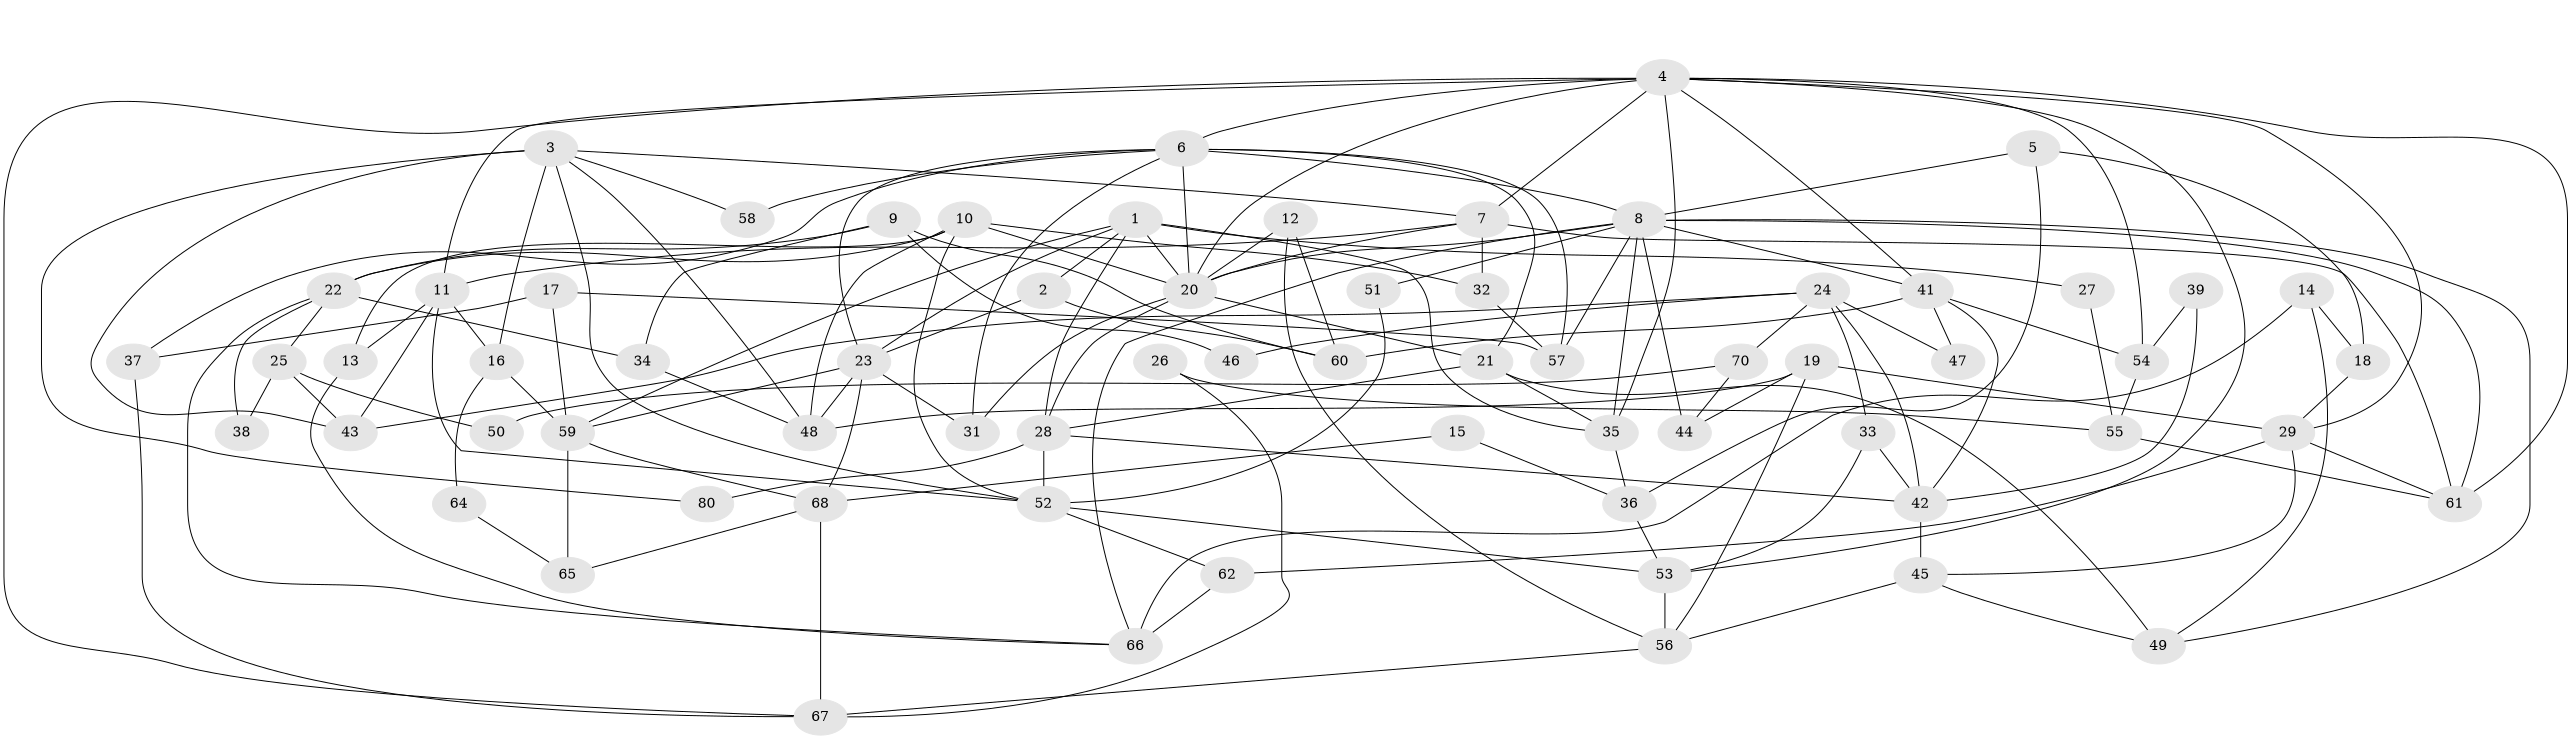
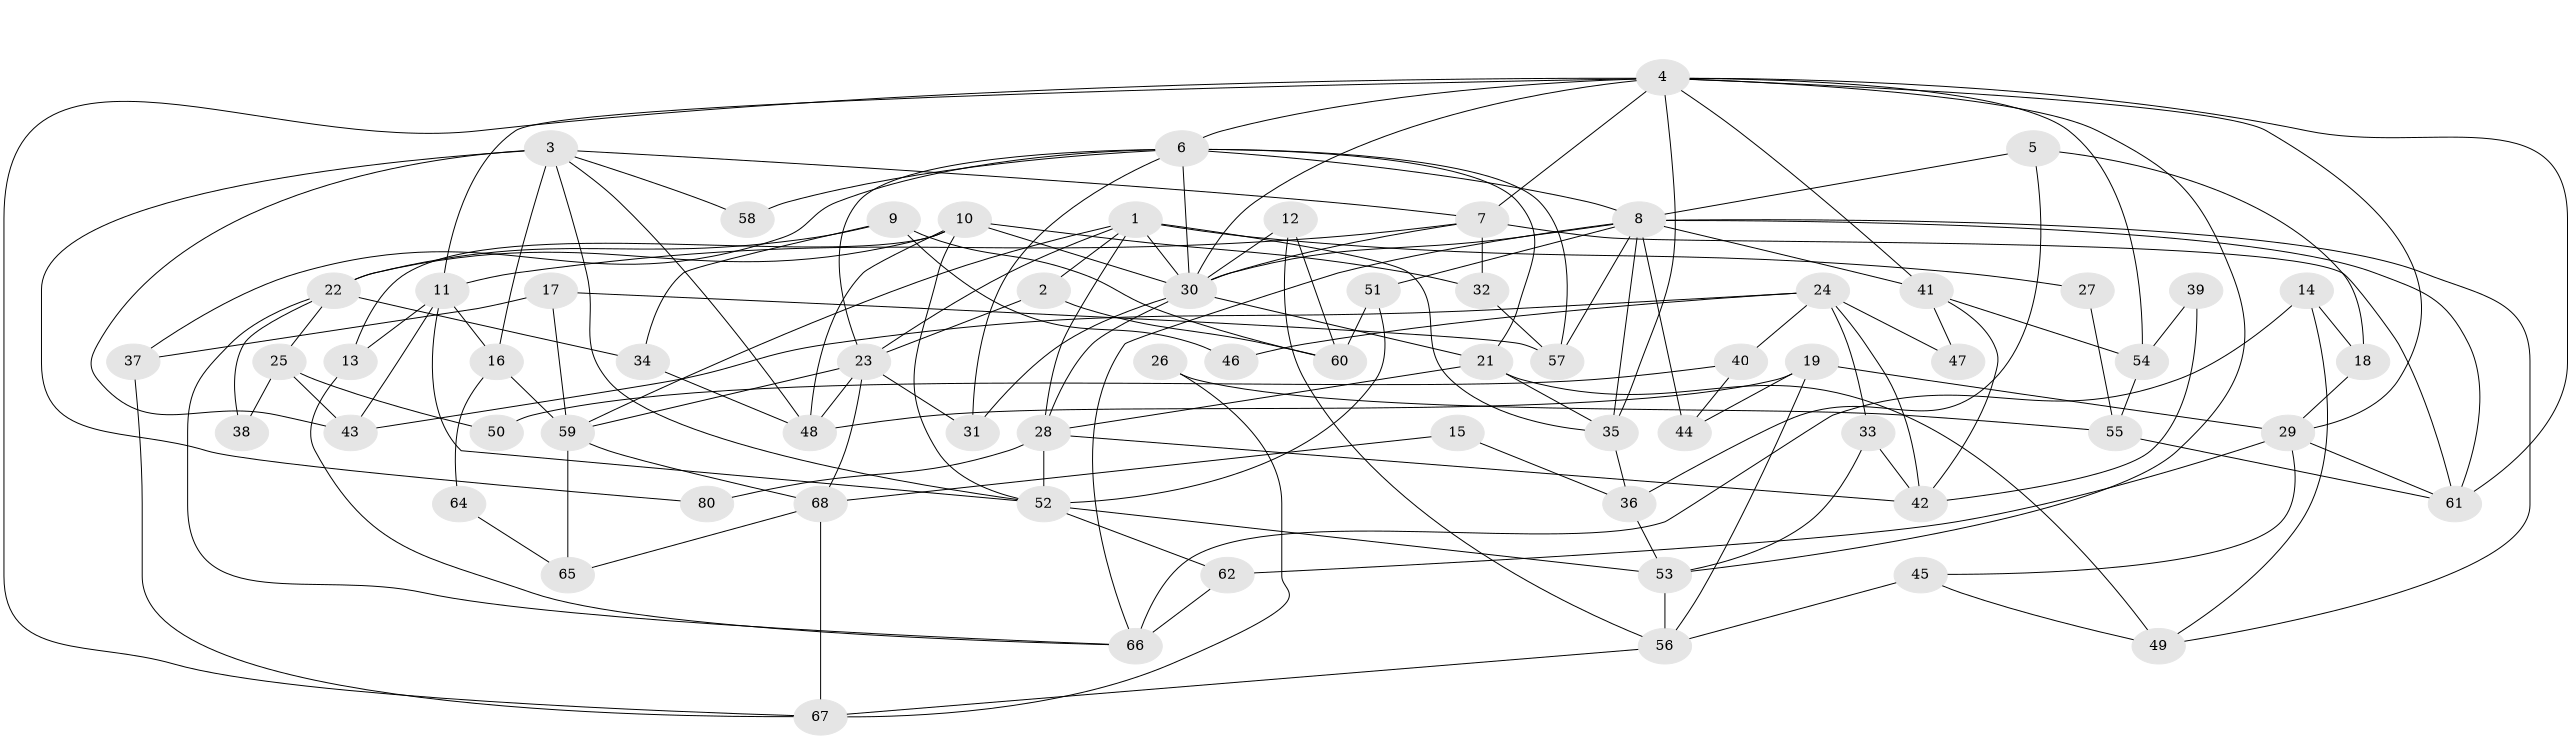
(1190, 291) -> (1190, 291)
(1635, 330) -> (1358, 324)
(1741, 362) -> (1741, 362)
(1921, 542) -> none
